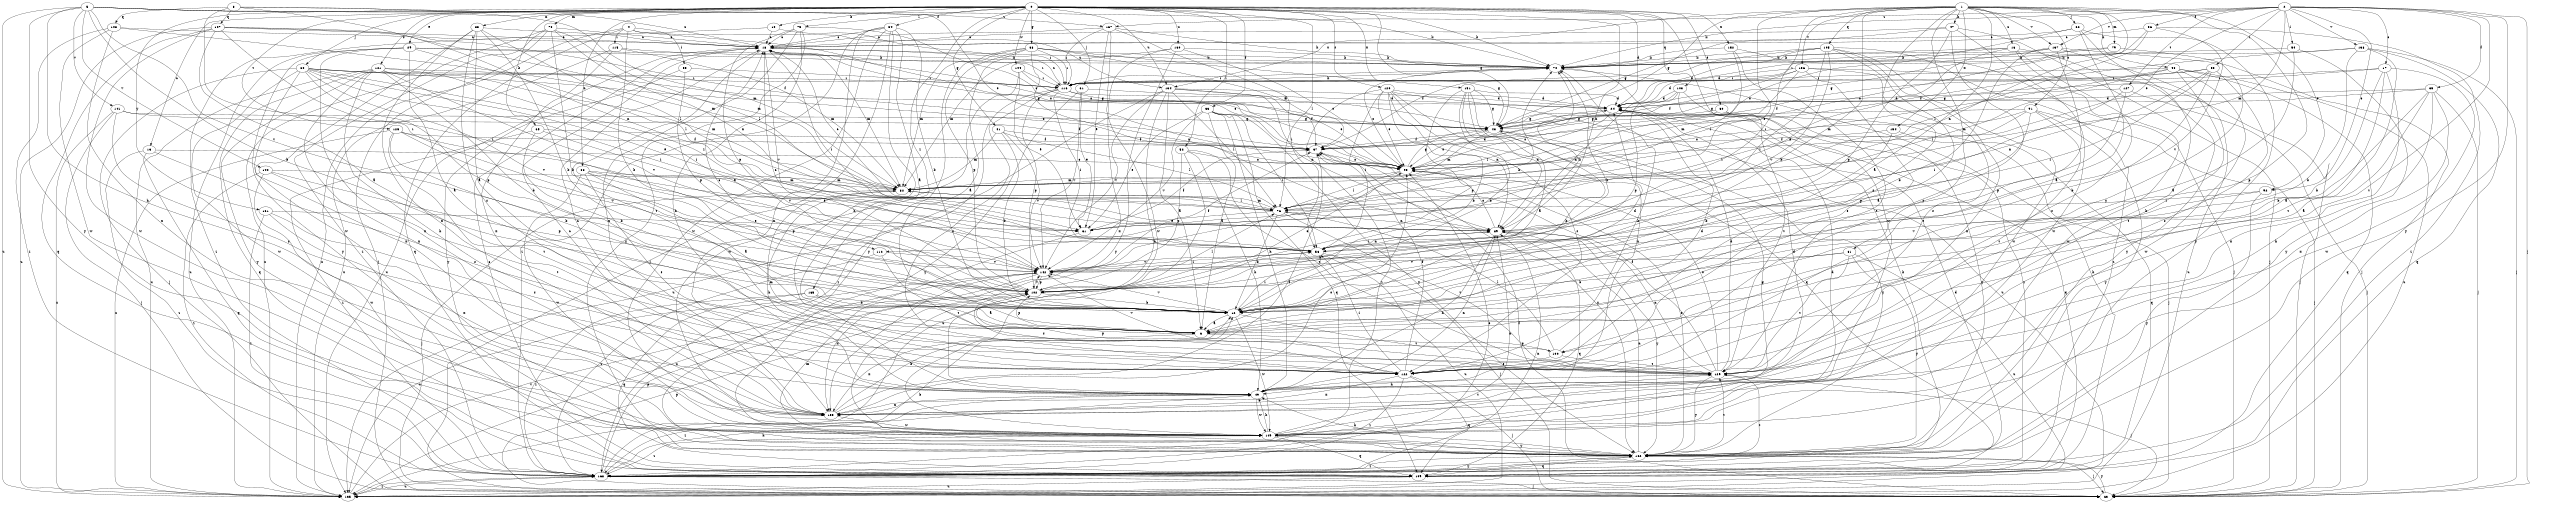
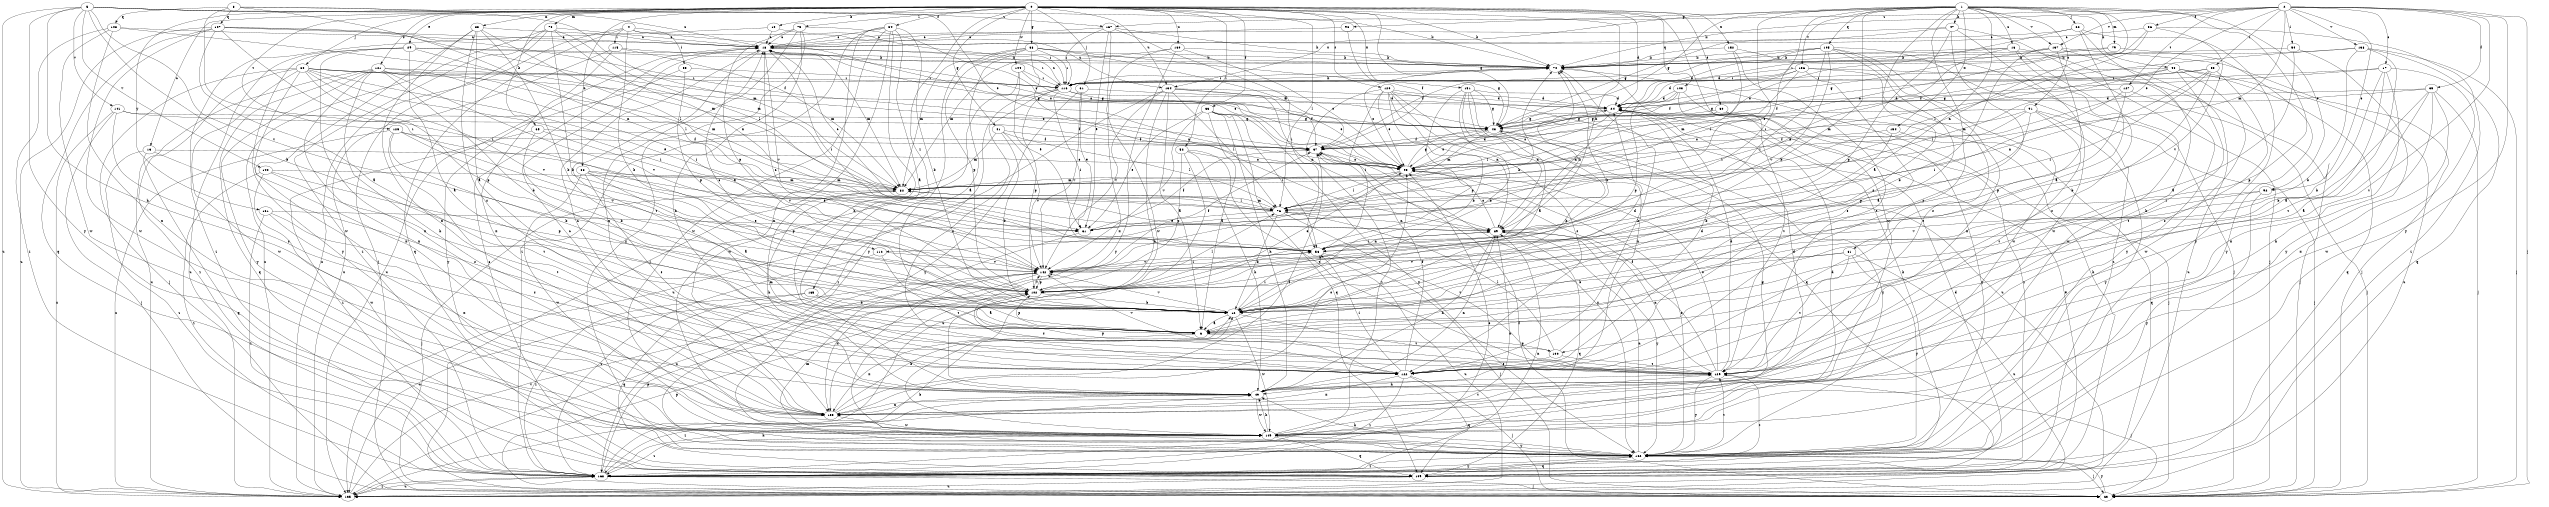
none -> (1347, 27)
(1010, 201) -> (243, 335)
(2032, 221) -> (2118, 333)
(2066, 293) -> (2066, 293)
